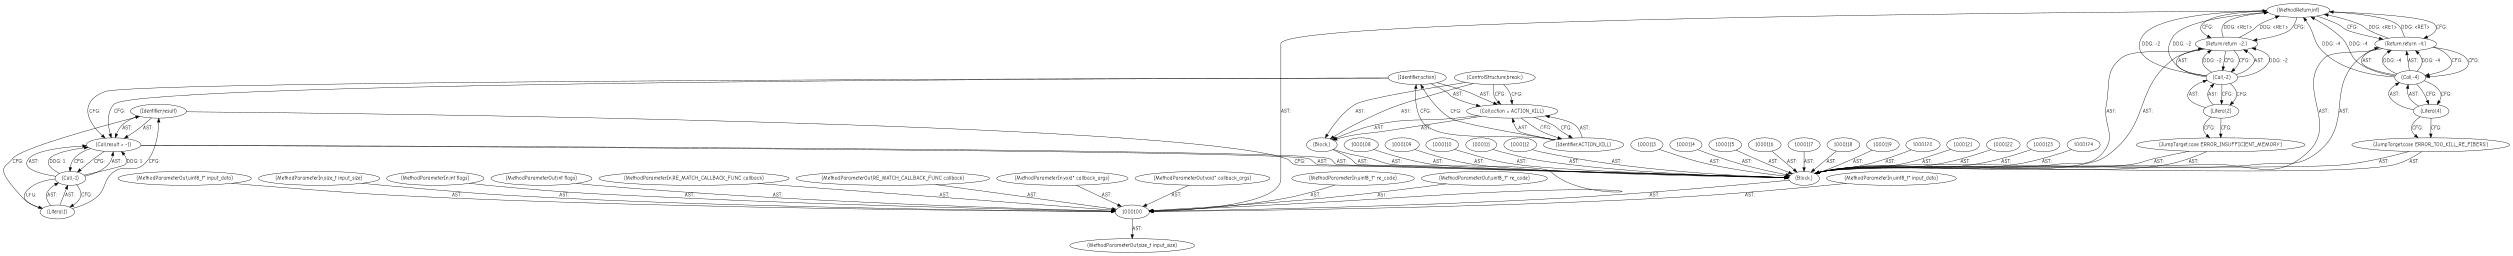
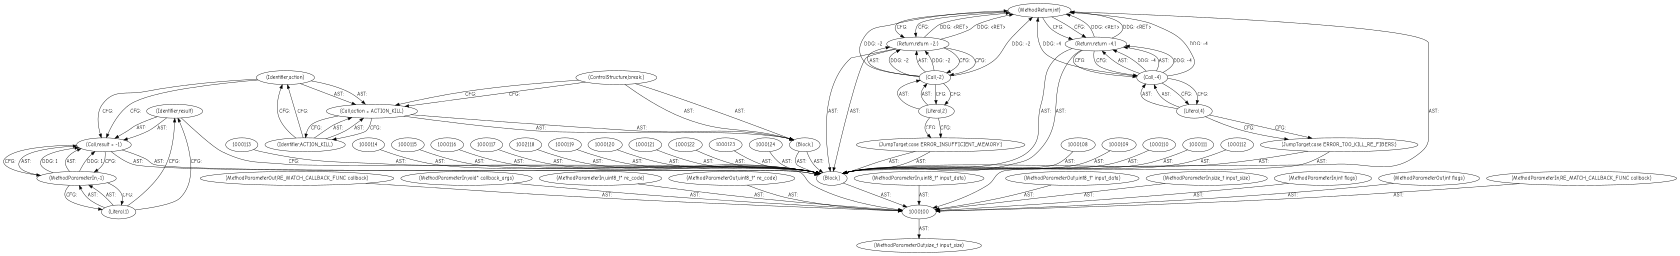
(1843, 145) -> (526, 145)
(70, 178) -> (77, 178)
(1203, 178) -> none
